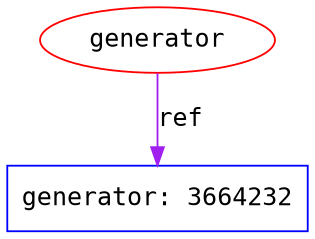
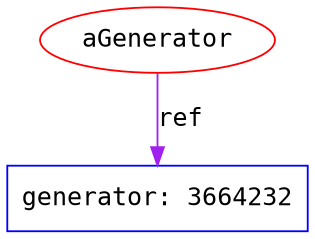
(158, 40) -> (158, 40)
